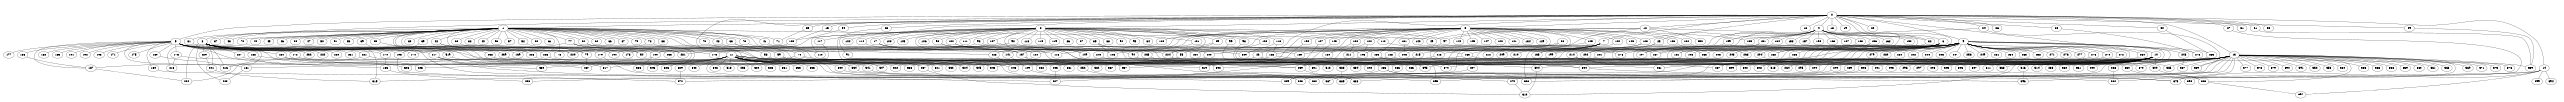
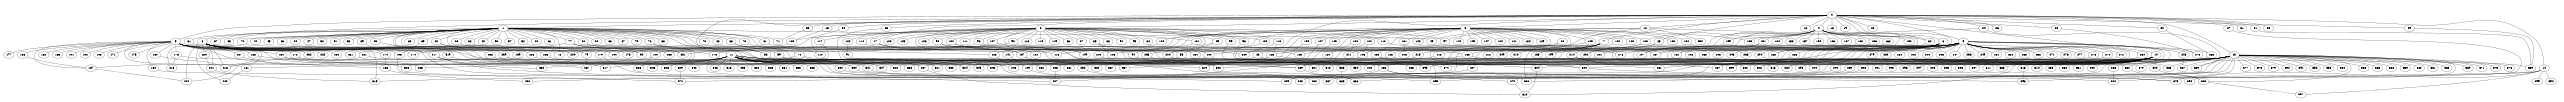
(930, 31) -> (848, 48)
(584, 48) -> (708, 49)
(1571, 48) -> (1584, 48)
(1688, 48) -> none
(752, 49) -> (683, 37)
(1397, 68) -> none
